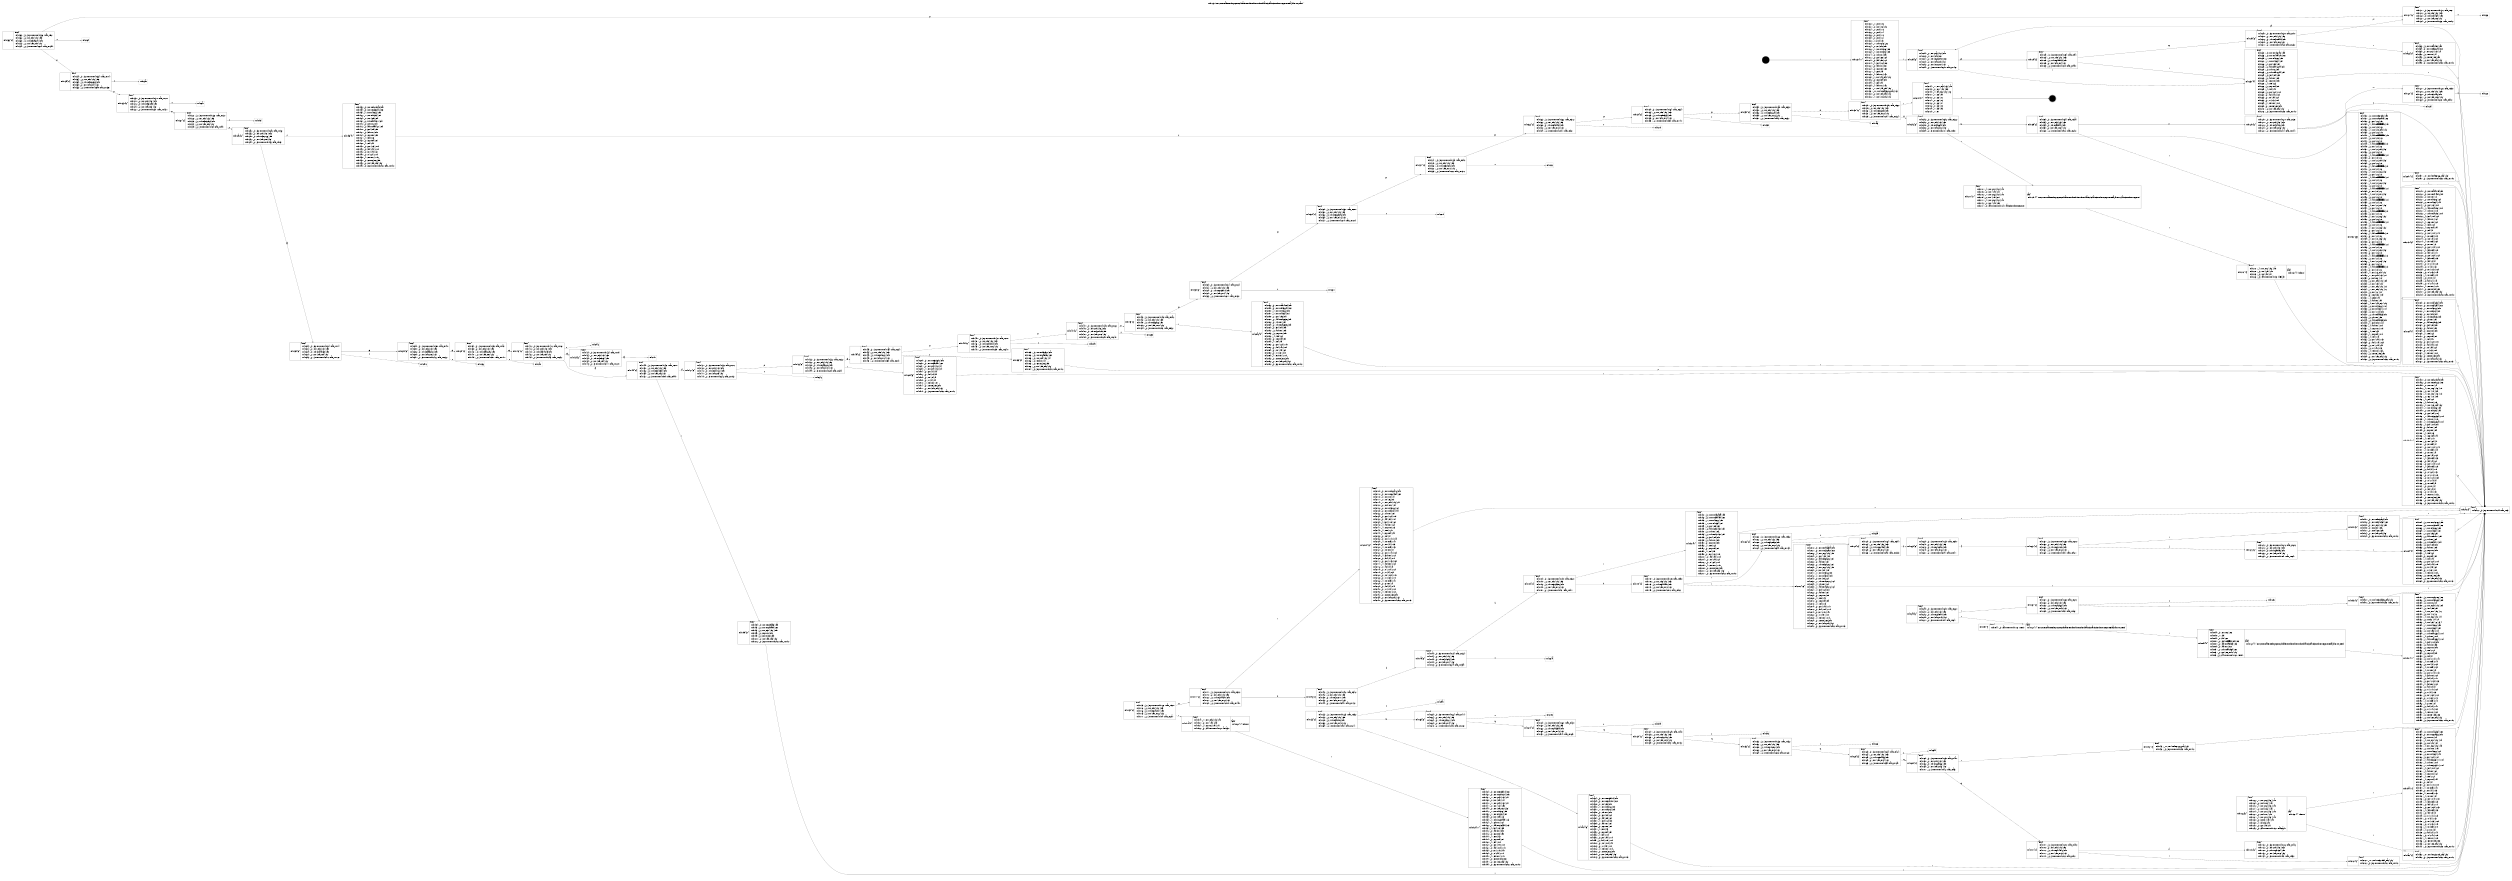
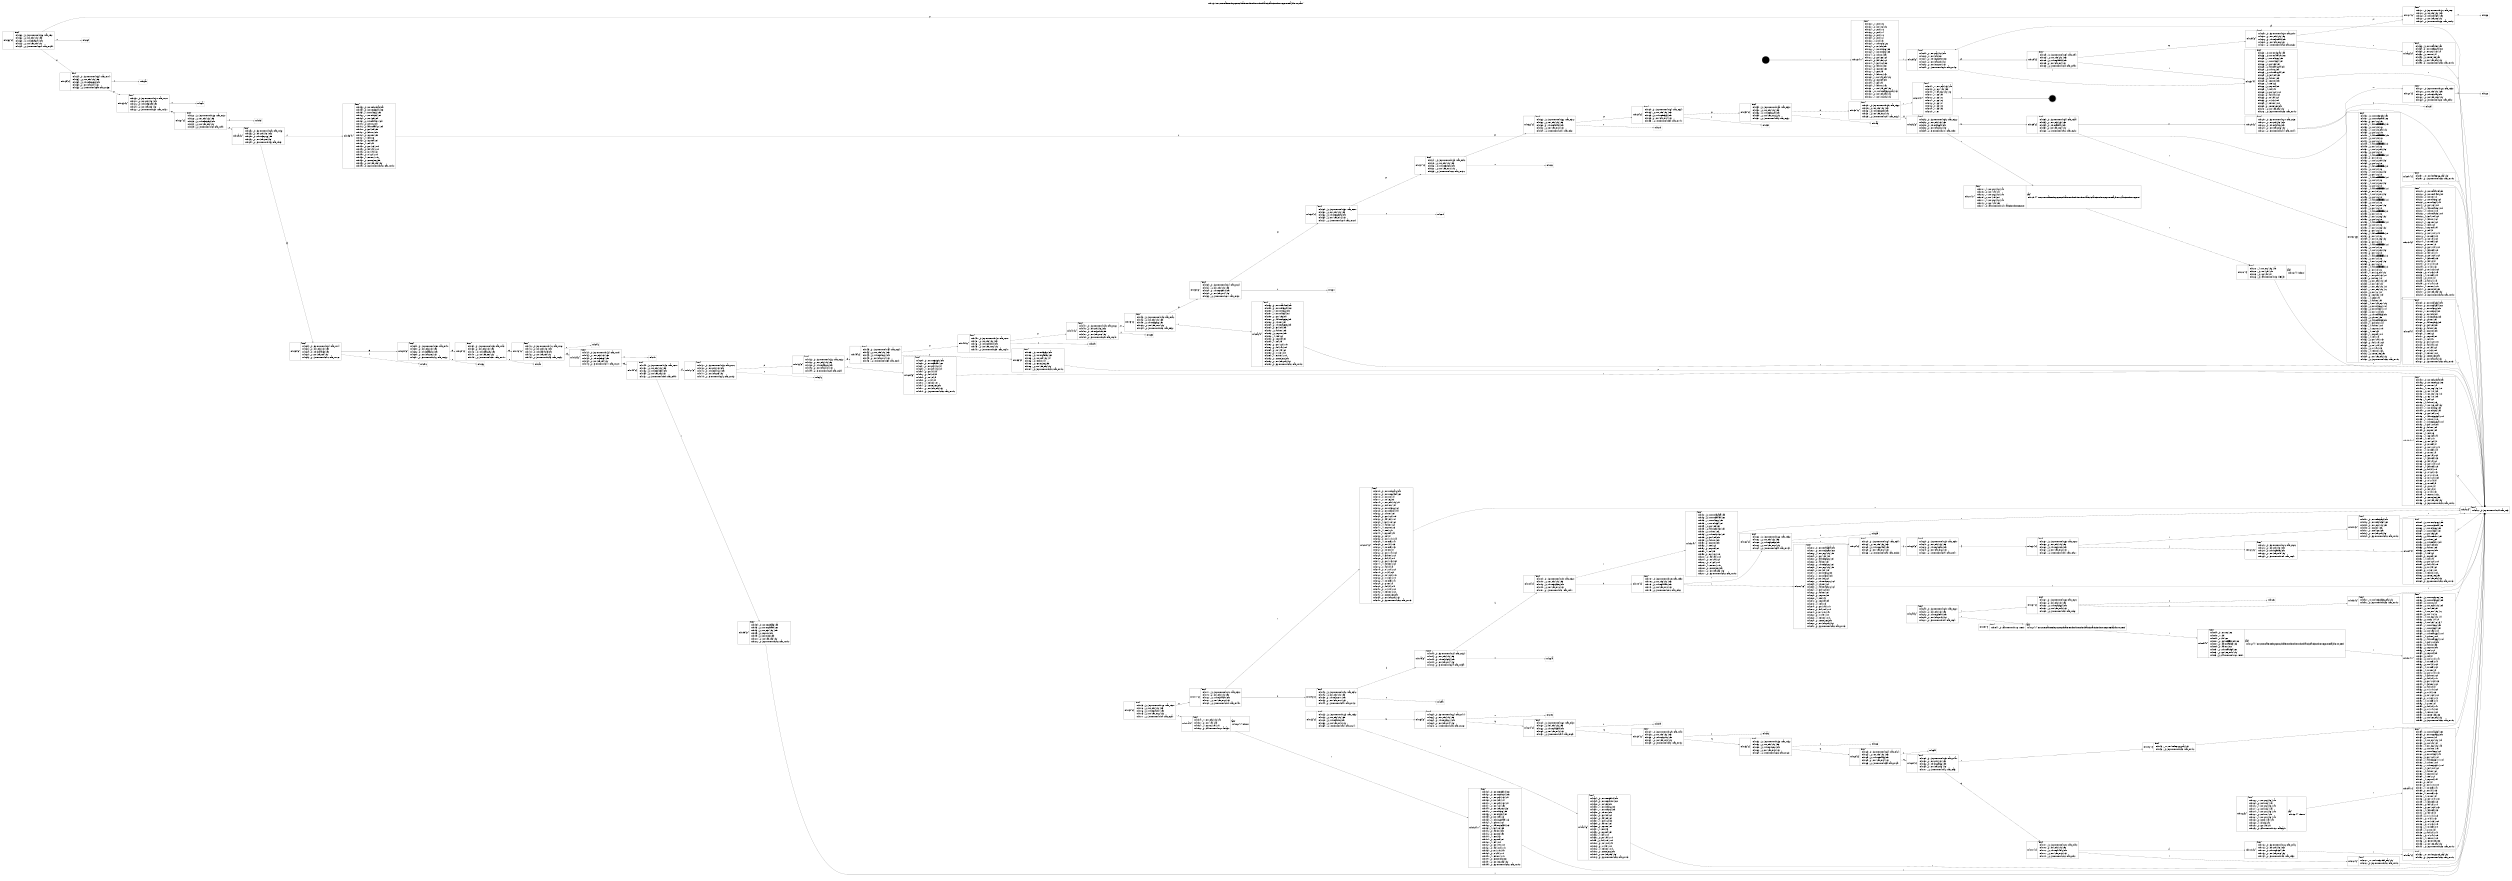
(624, 357) -> (624, 357)
(591, 376) -> (623, 364)
(1397, 709) -> (1397, 700)
(2355, 838) -> (2349, 853)
